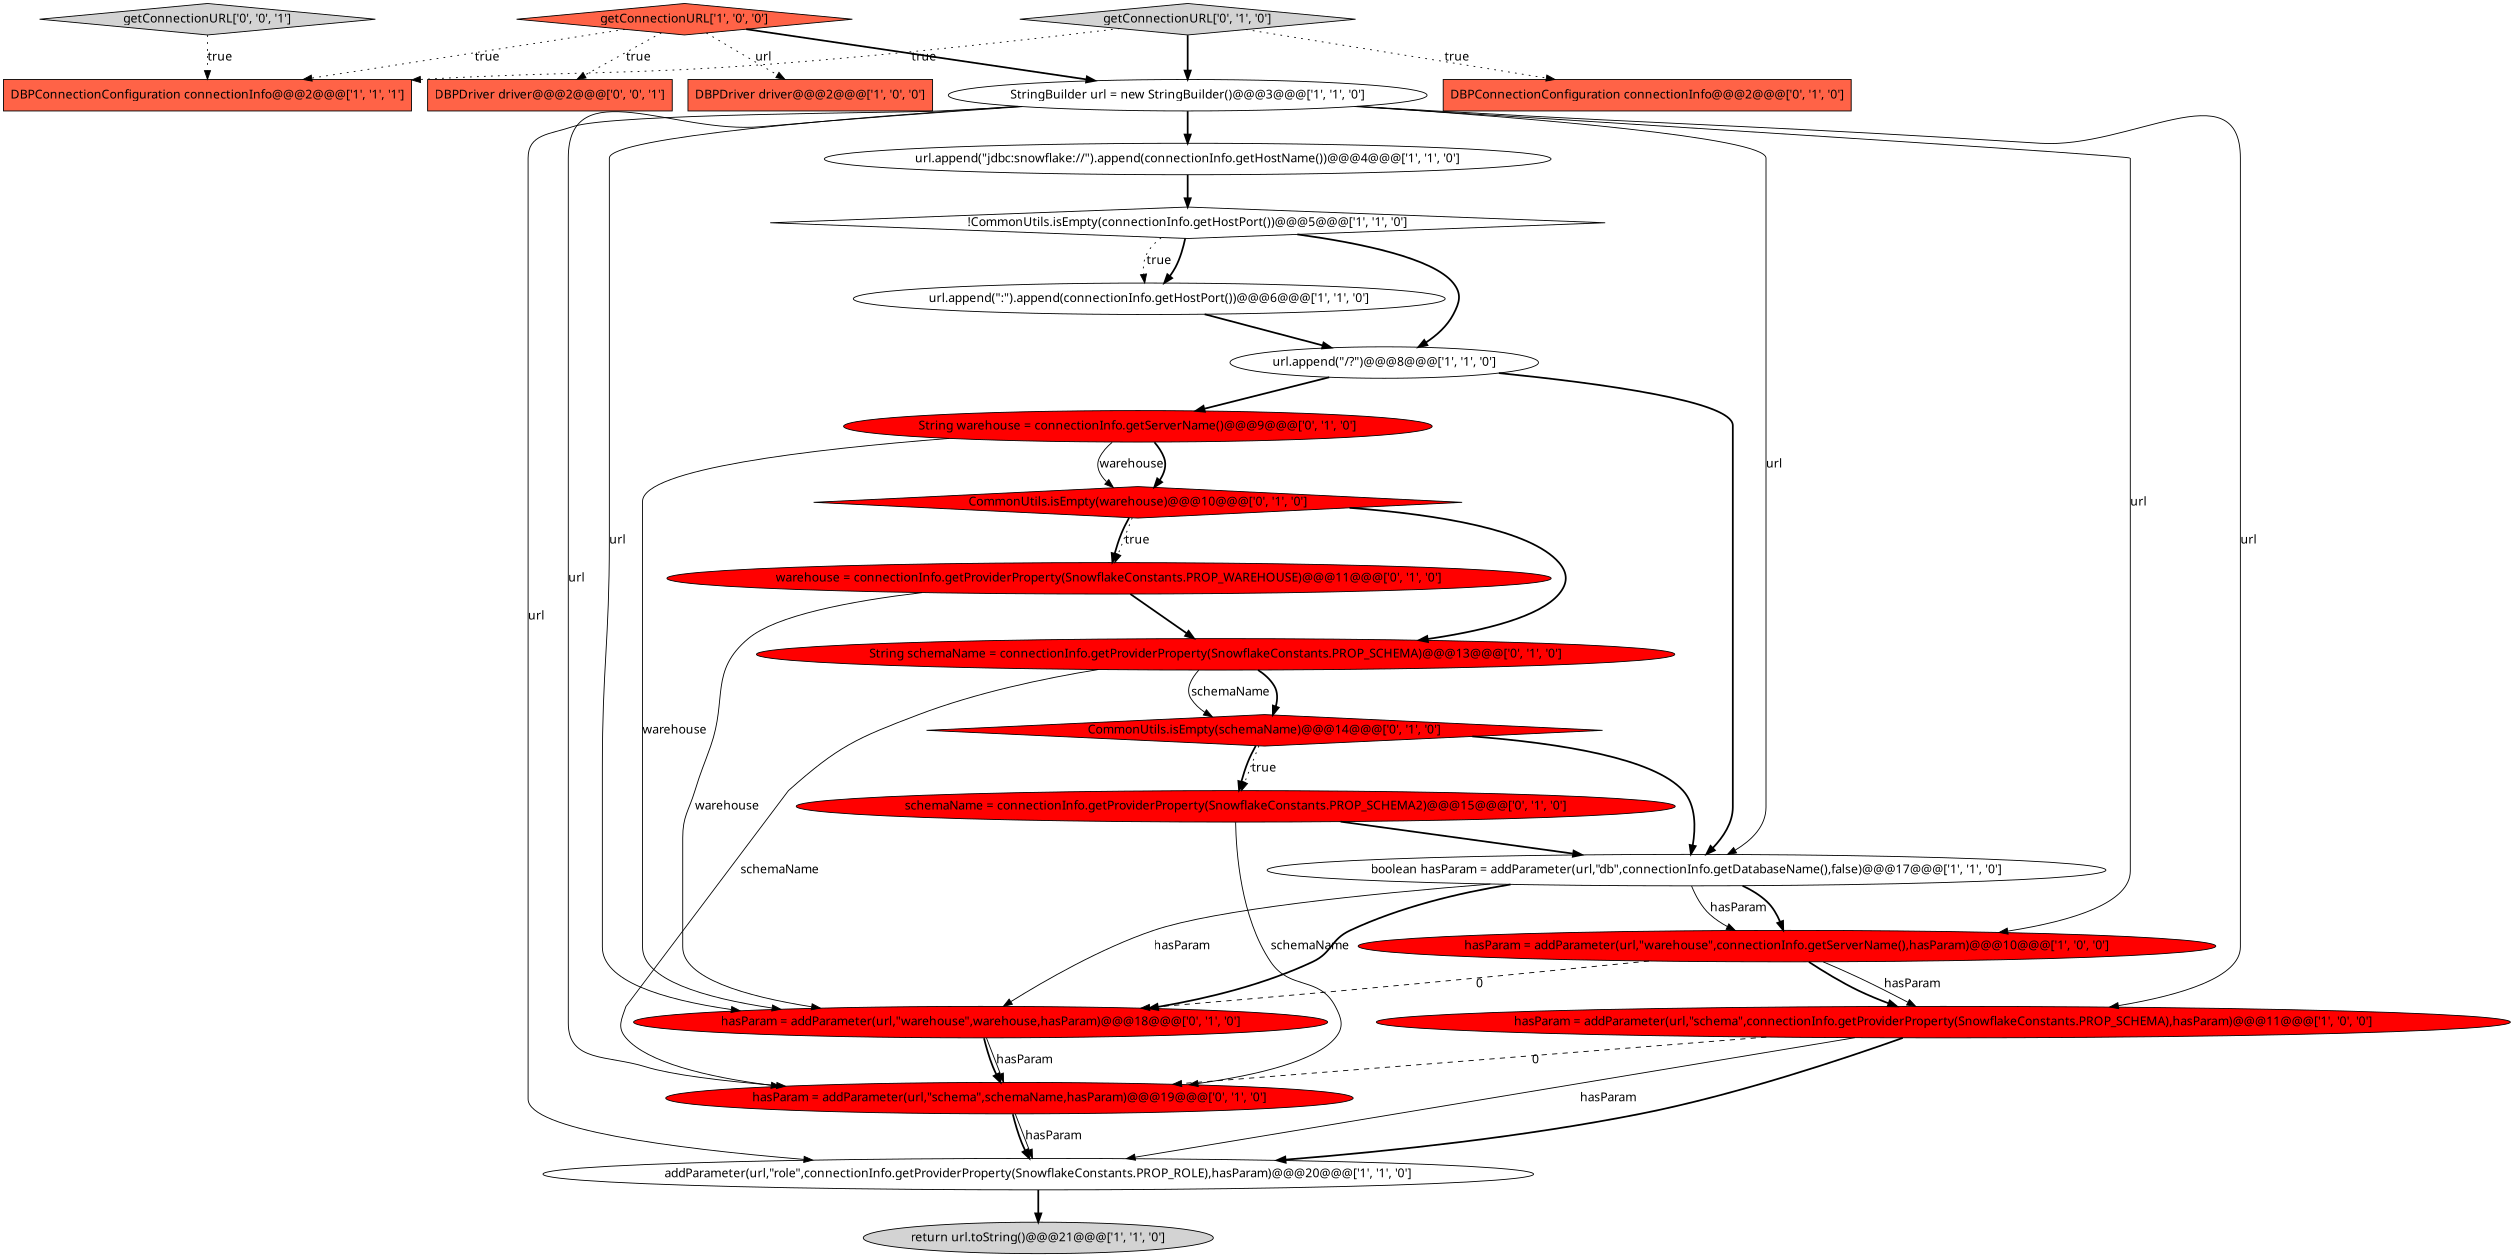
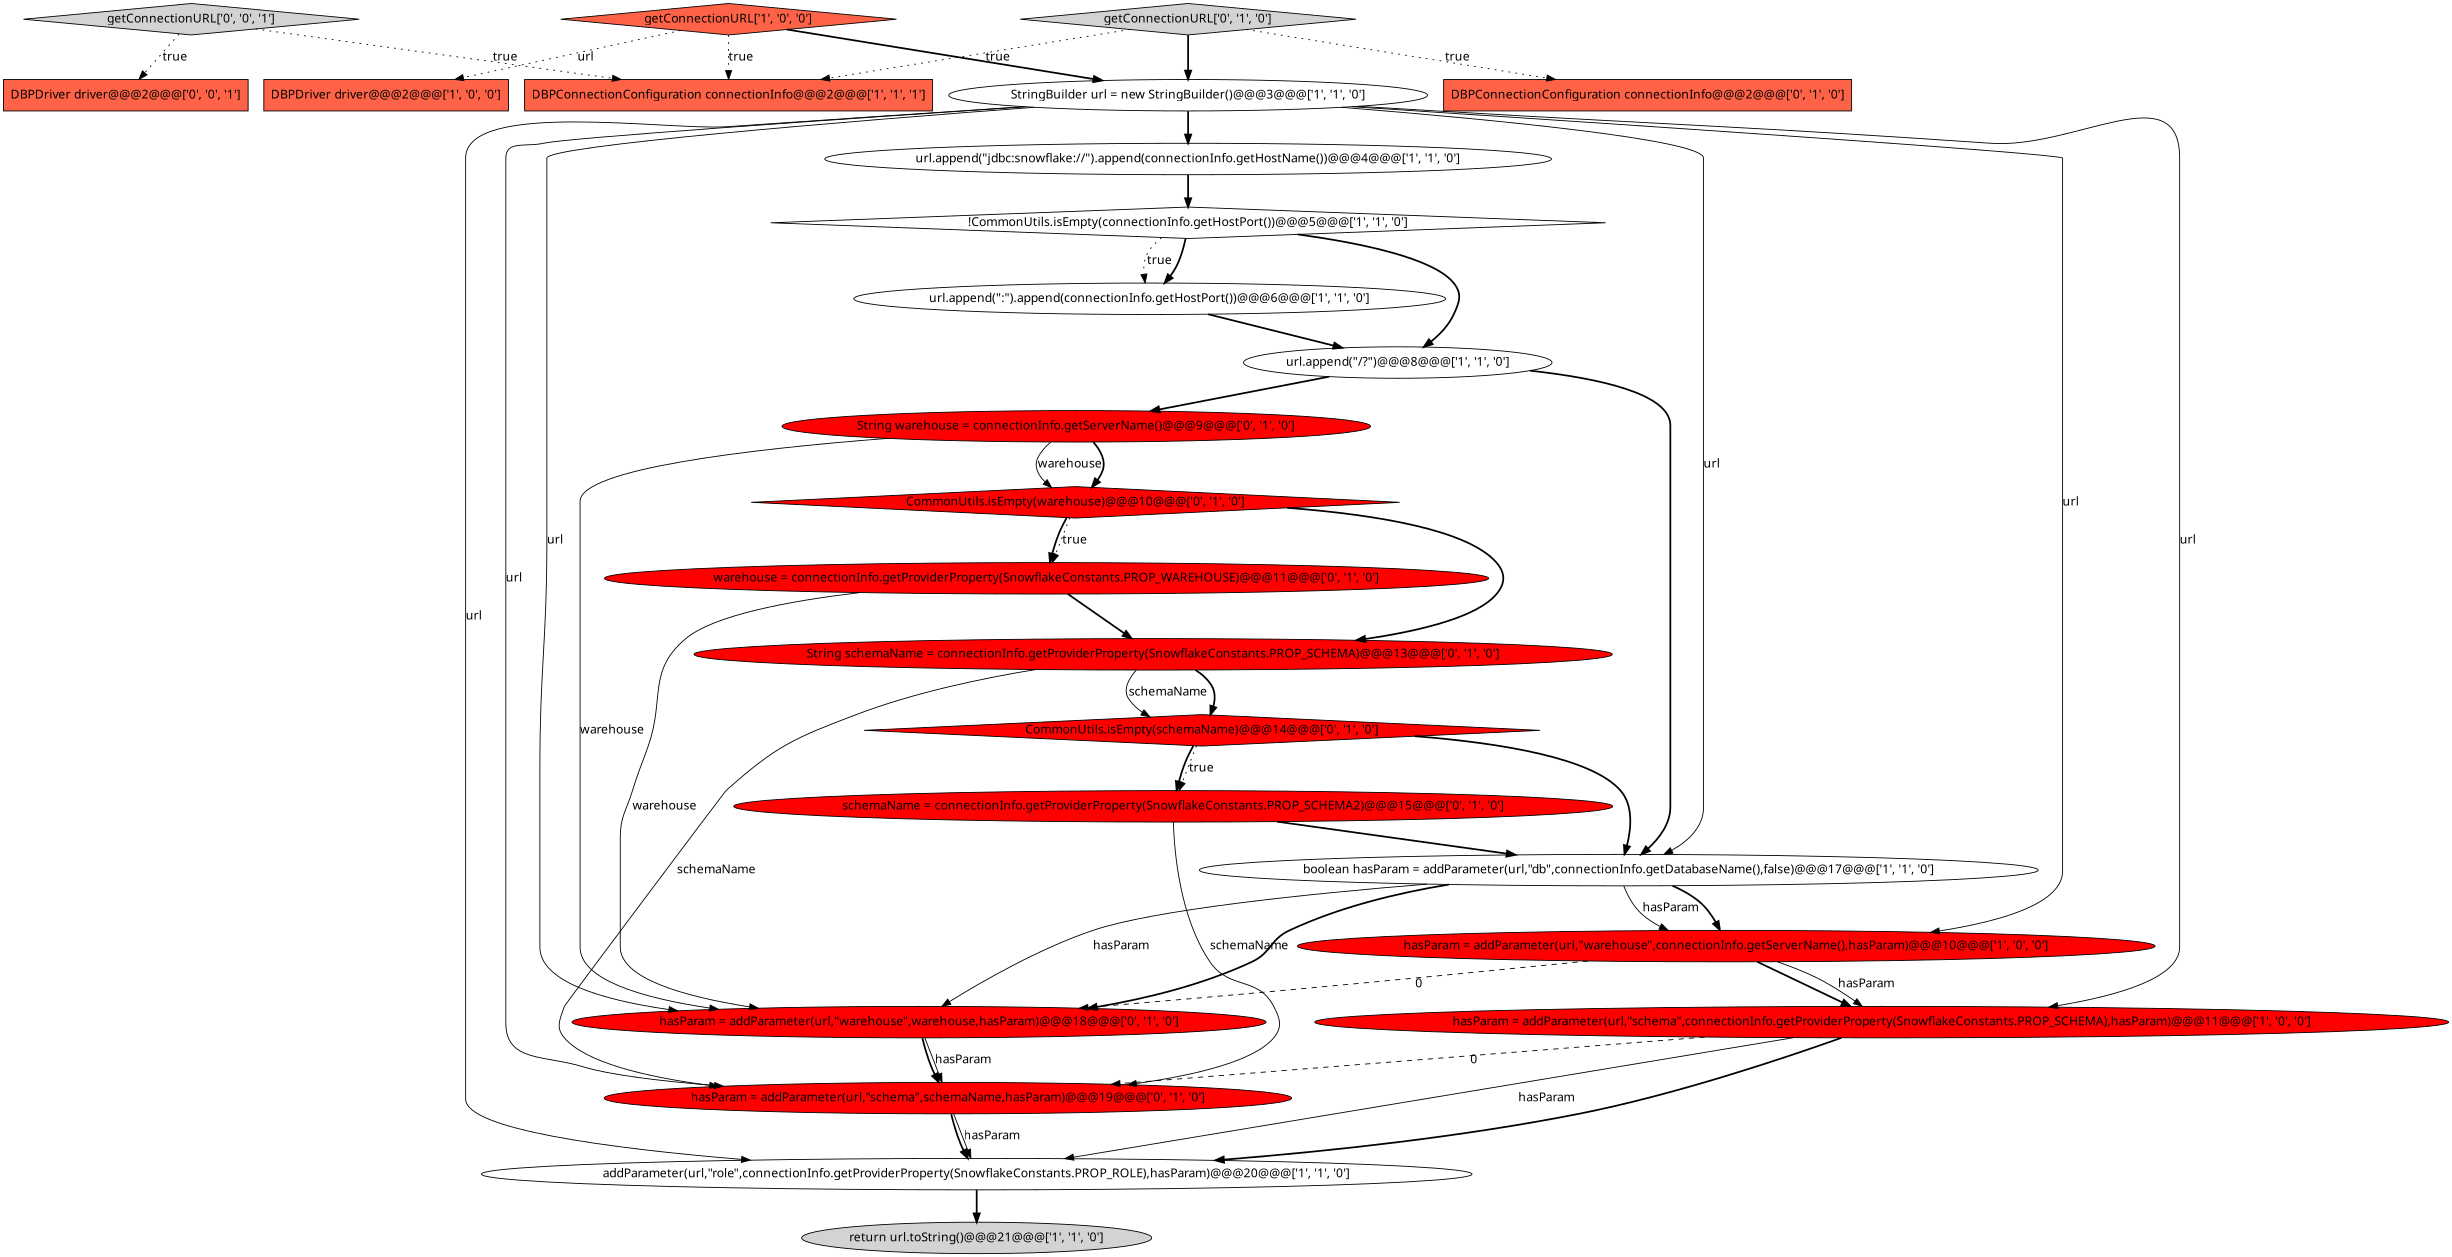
(623, 54) -> (162, 53)
